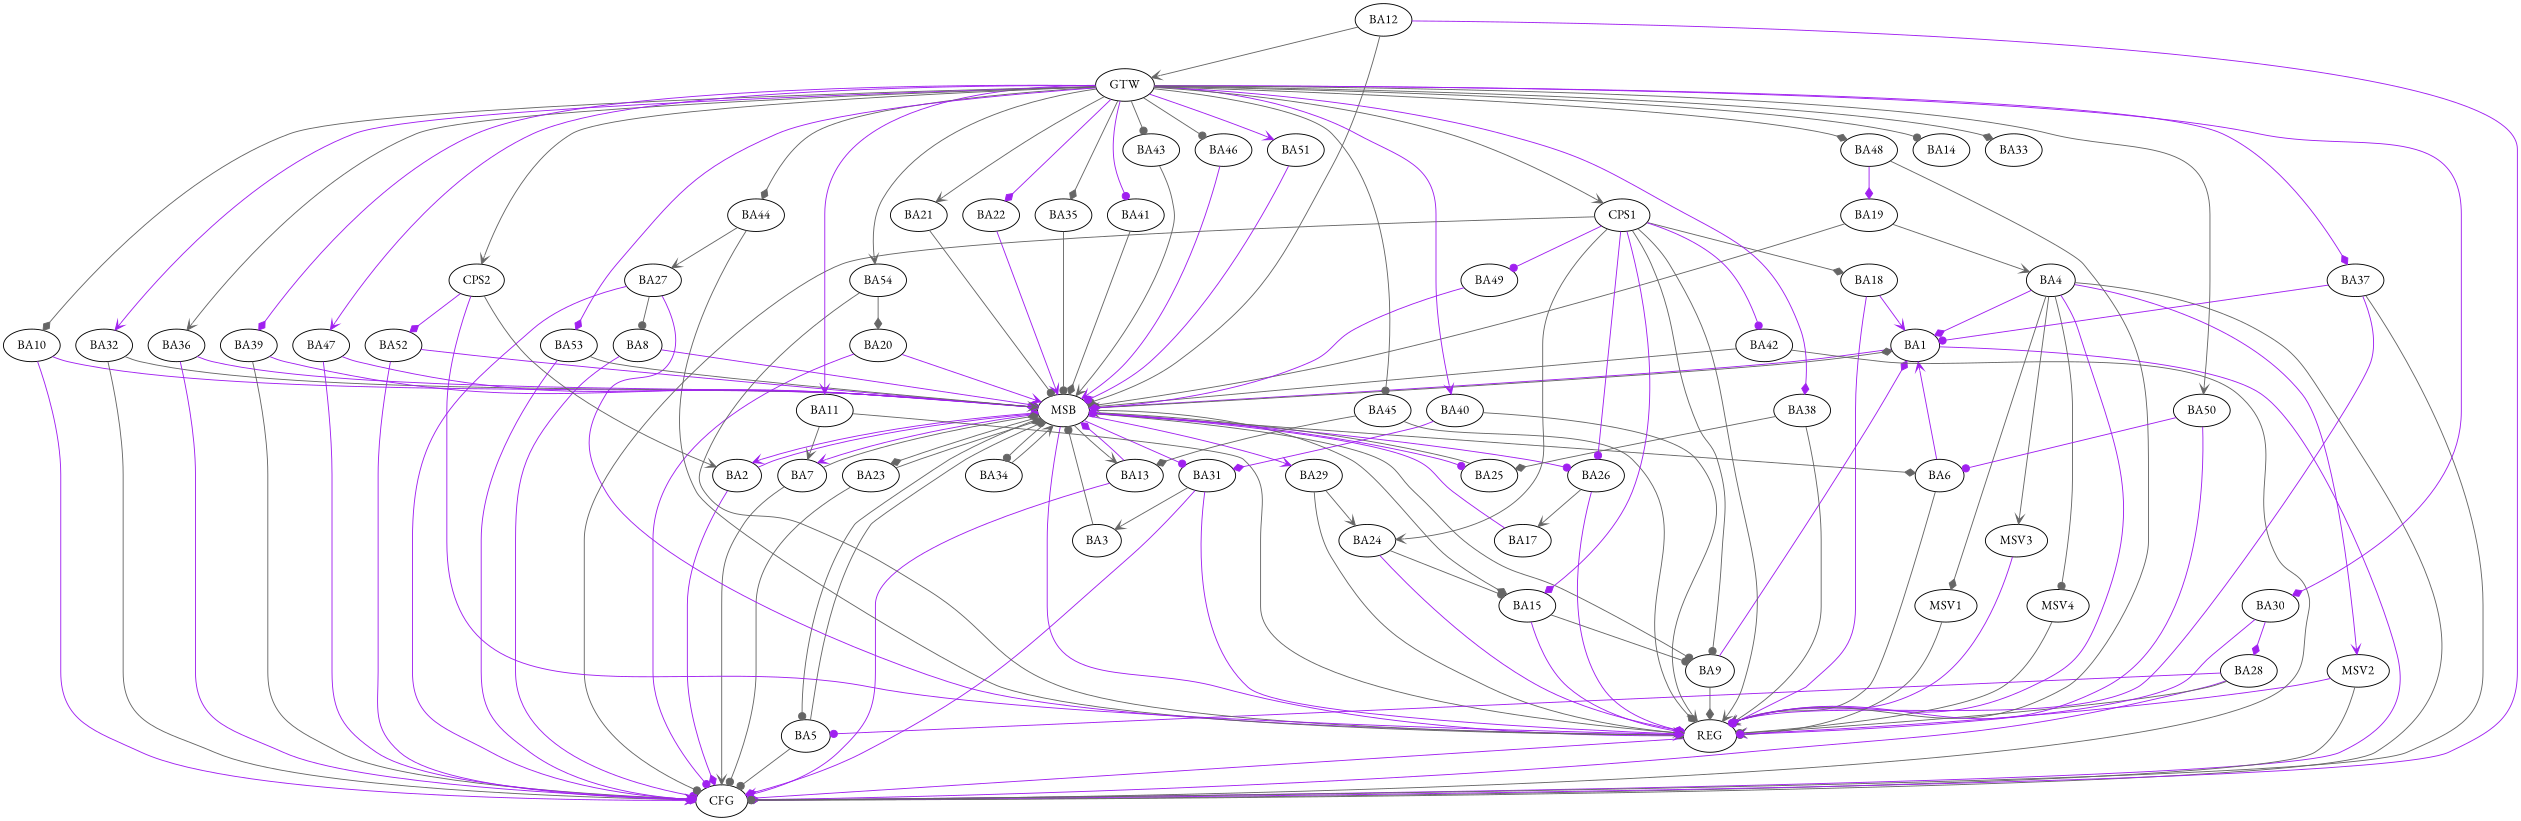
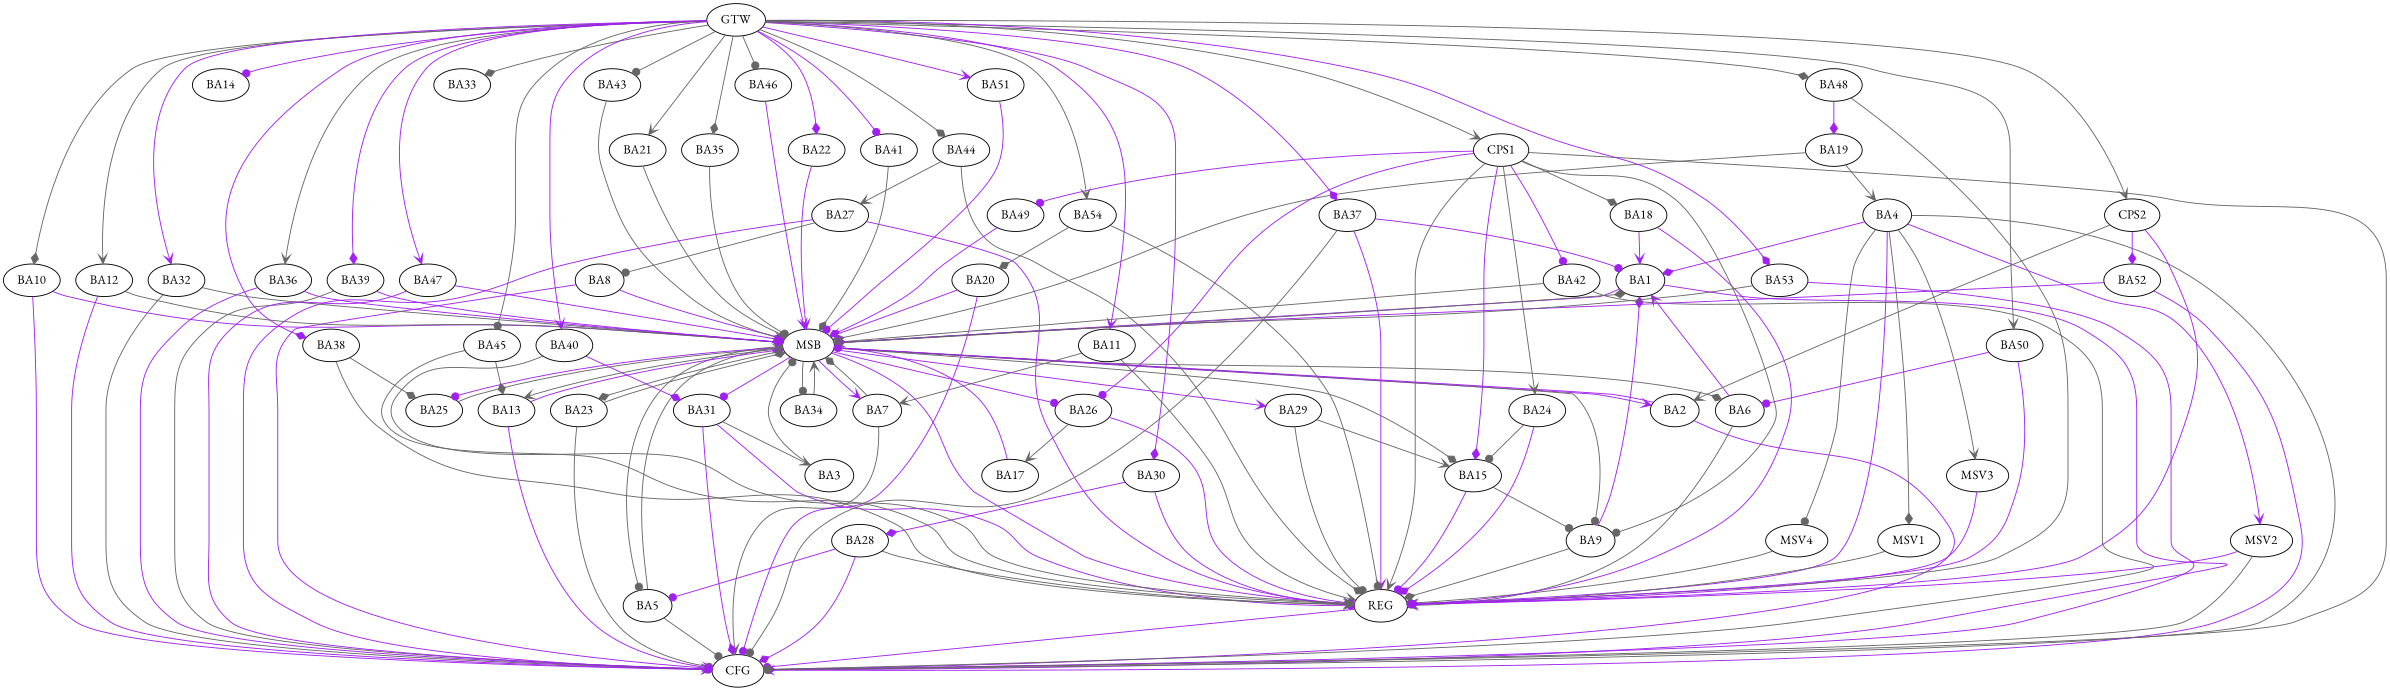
(1259, 51) -> (184, 60)
(1535, 99) -> (385, 46)
(1338, 505) -> (1373, 439)
